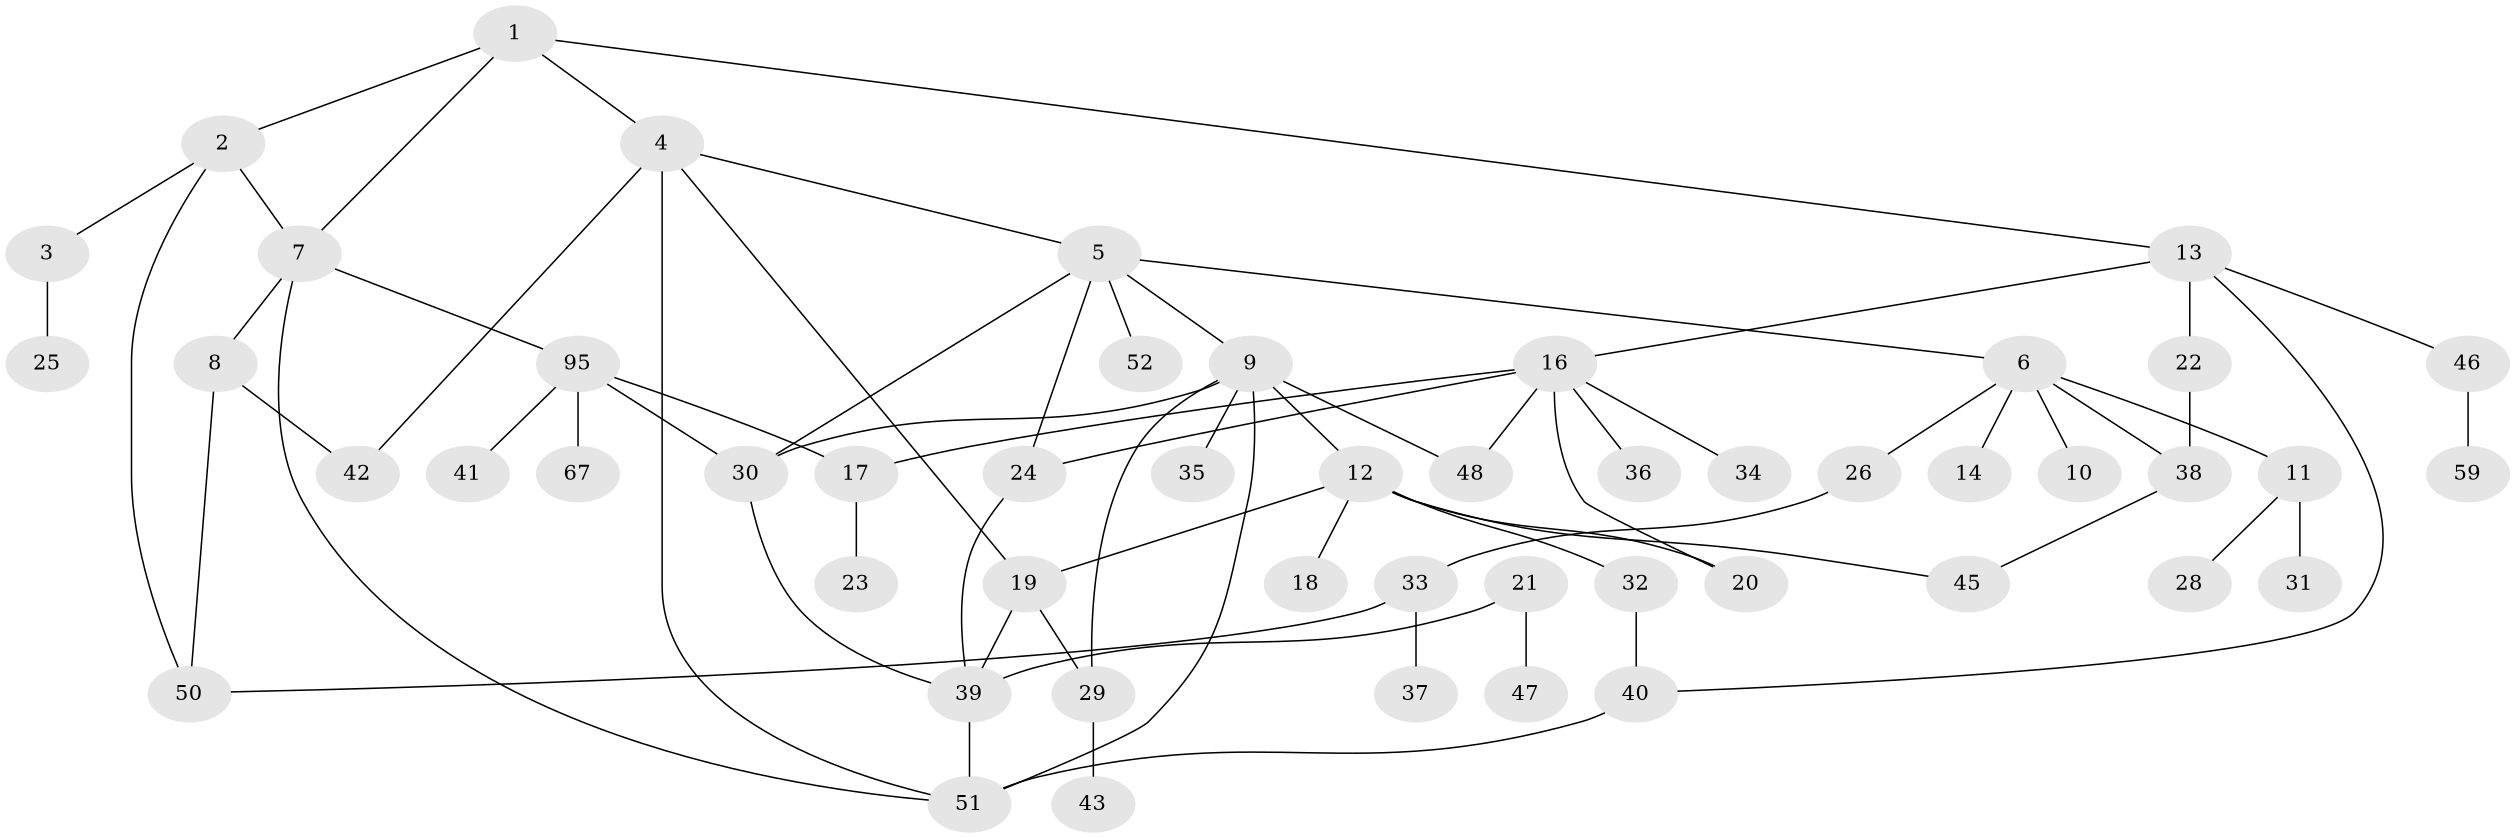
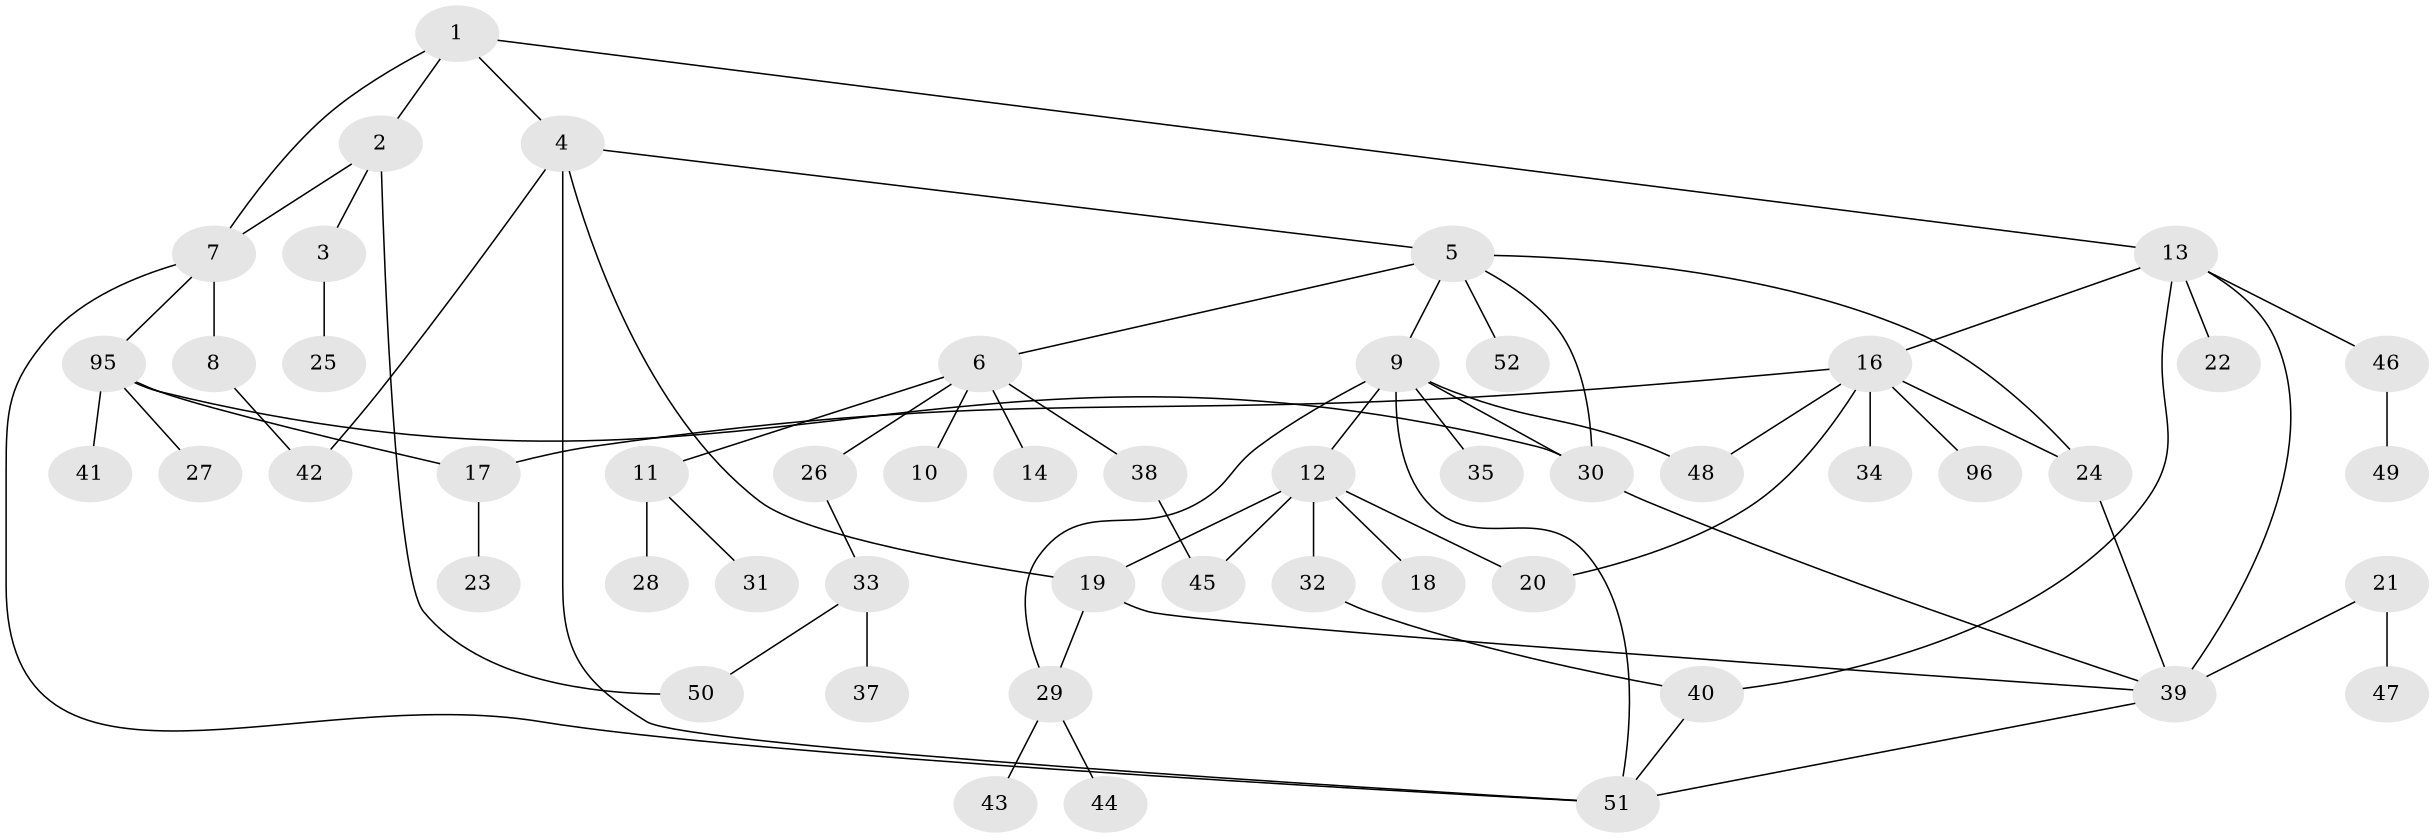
(2190, 414) -> none
none -> (2285, 466)
(578, 474) -> (200, 474)
(1639, 474) -> (1980, 474)
(2468, 474) -> (2387, 474)
(203, 529) -> none
none -> (1106, 804)
